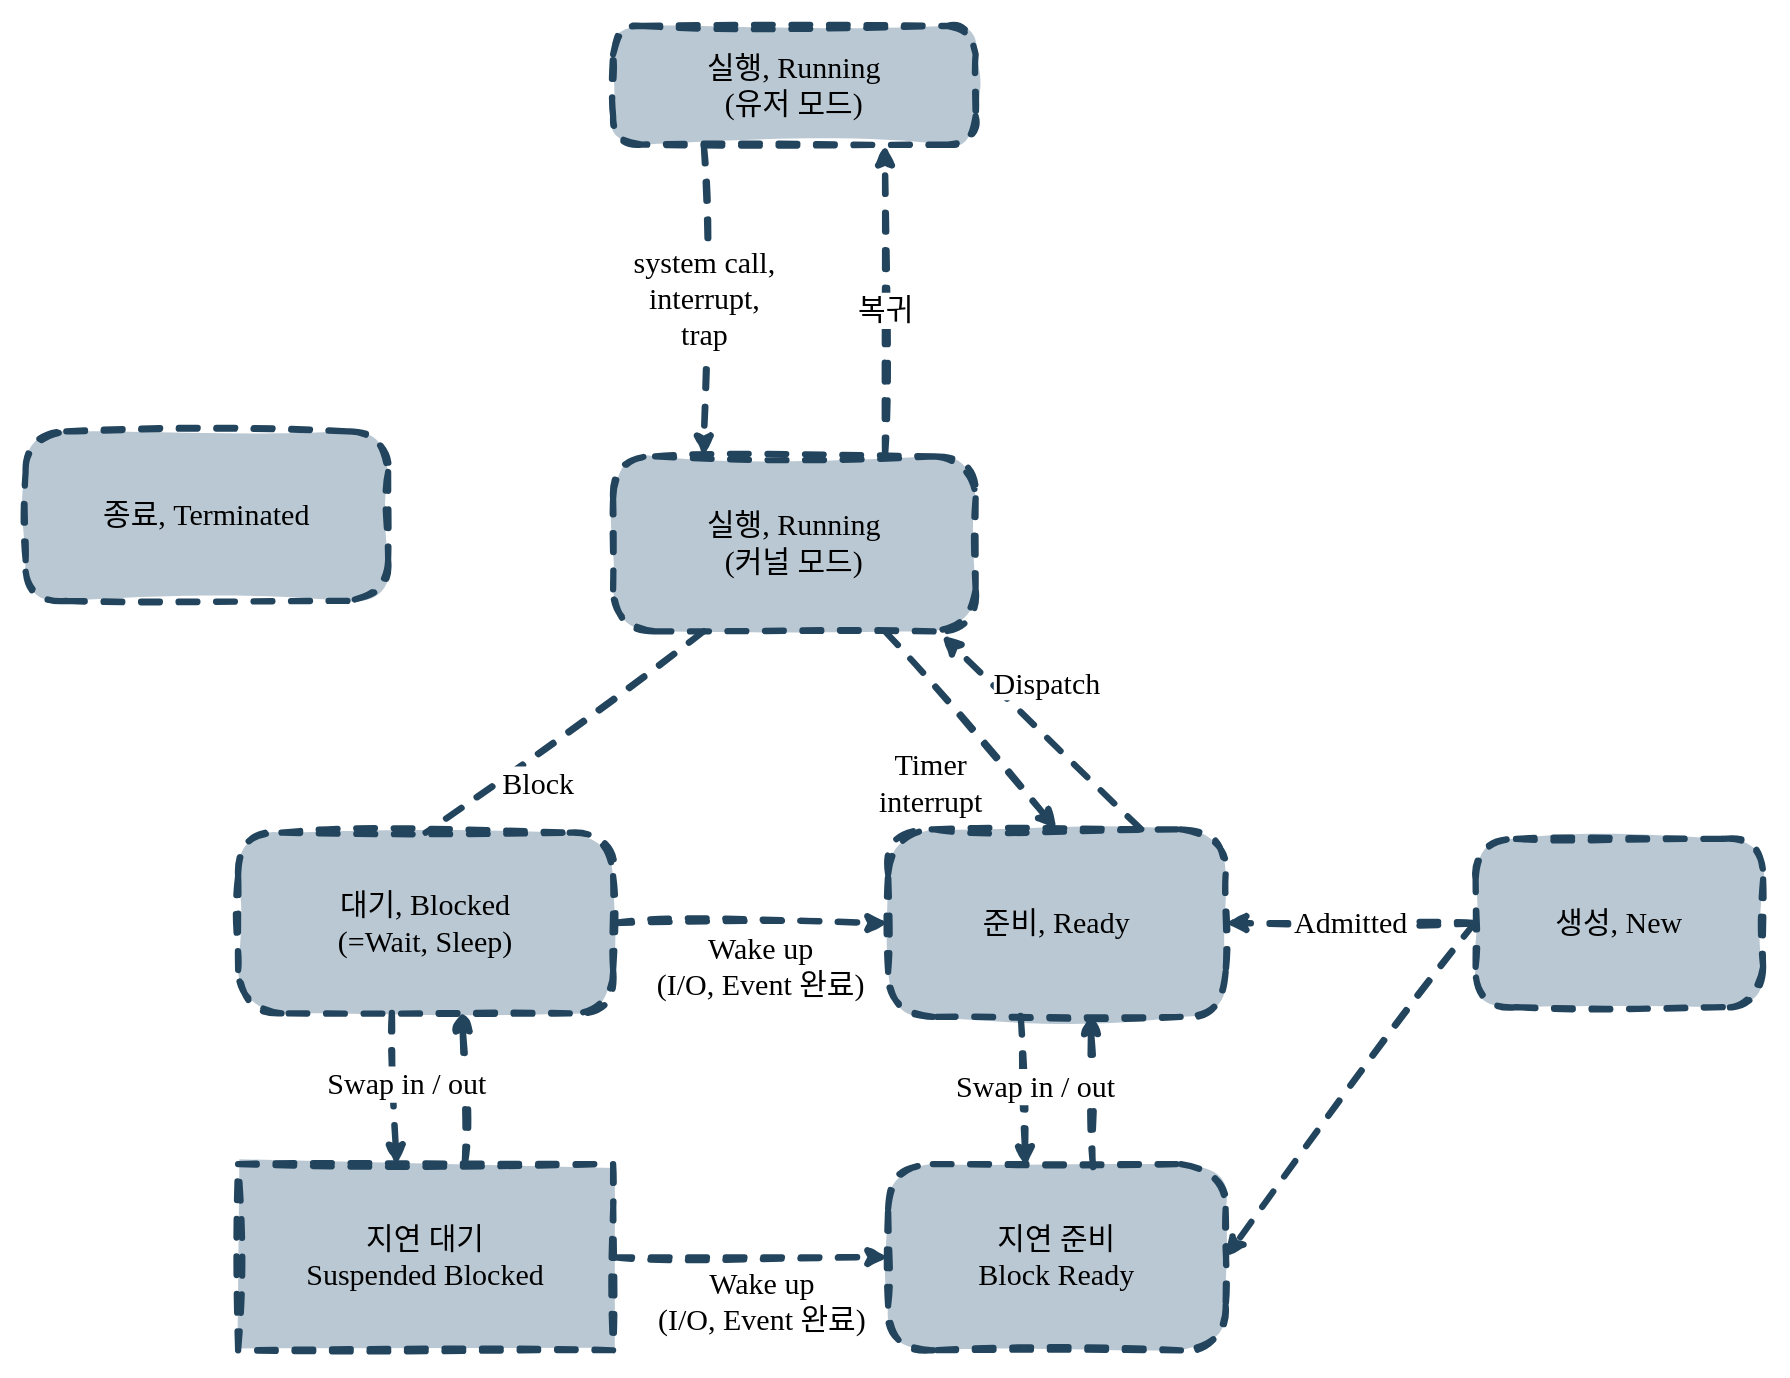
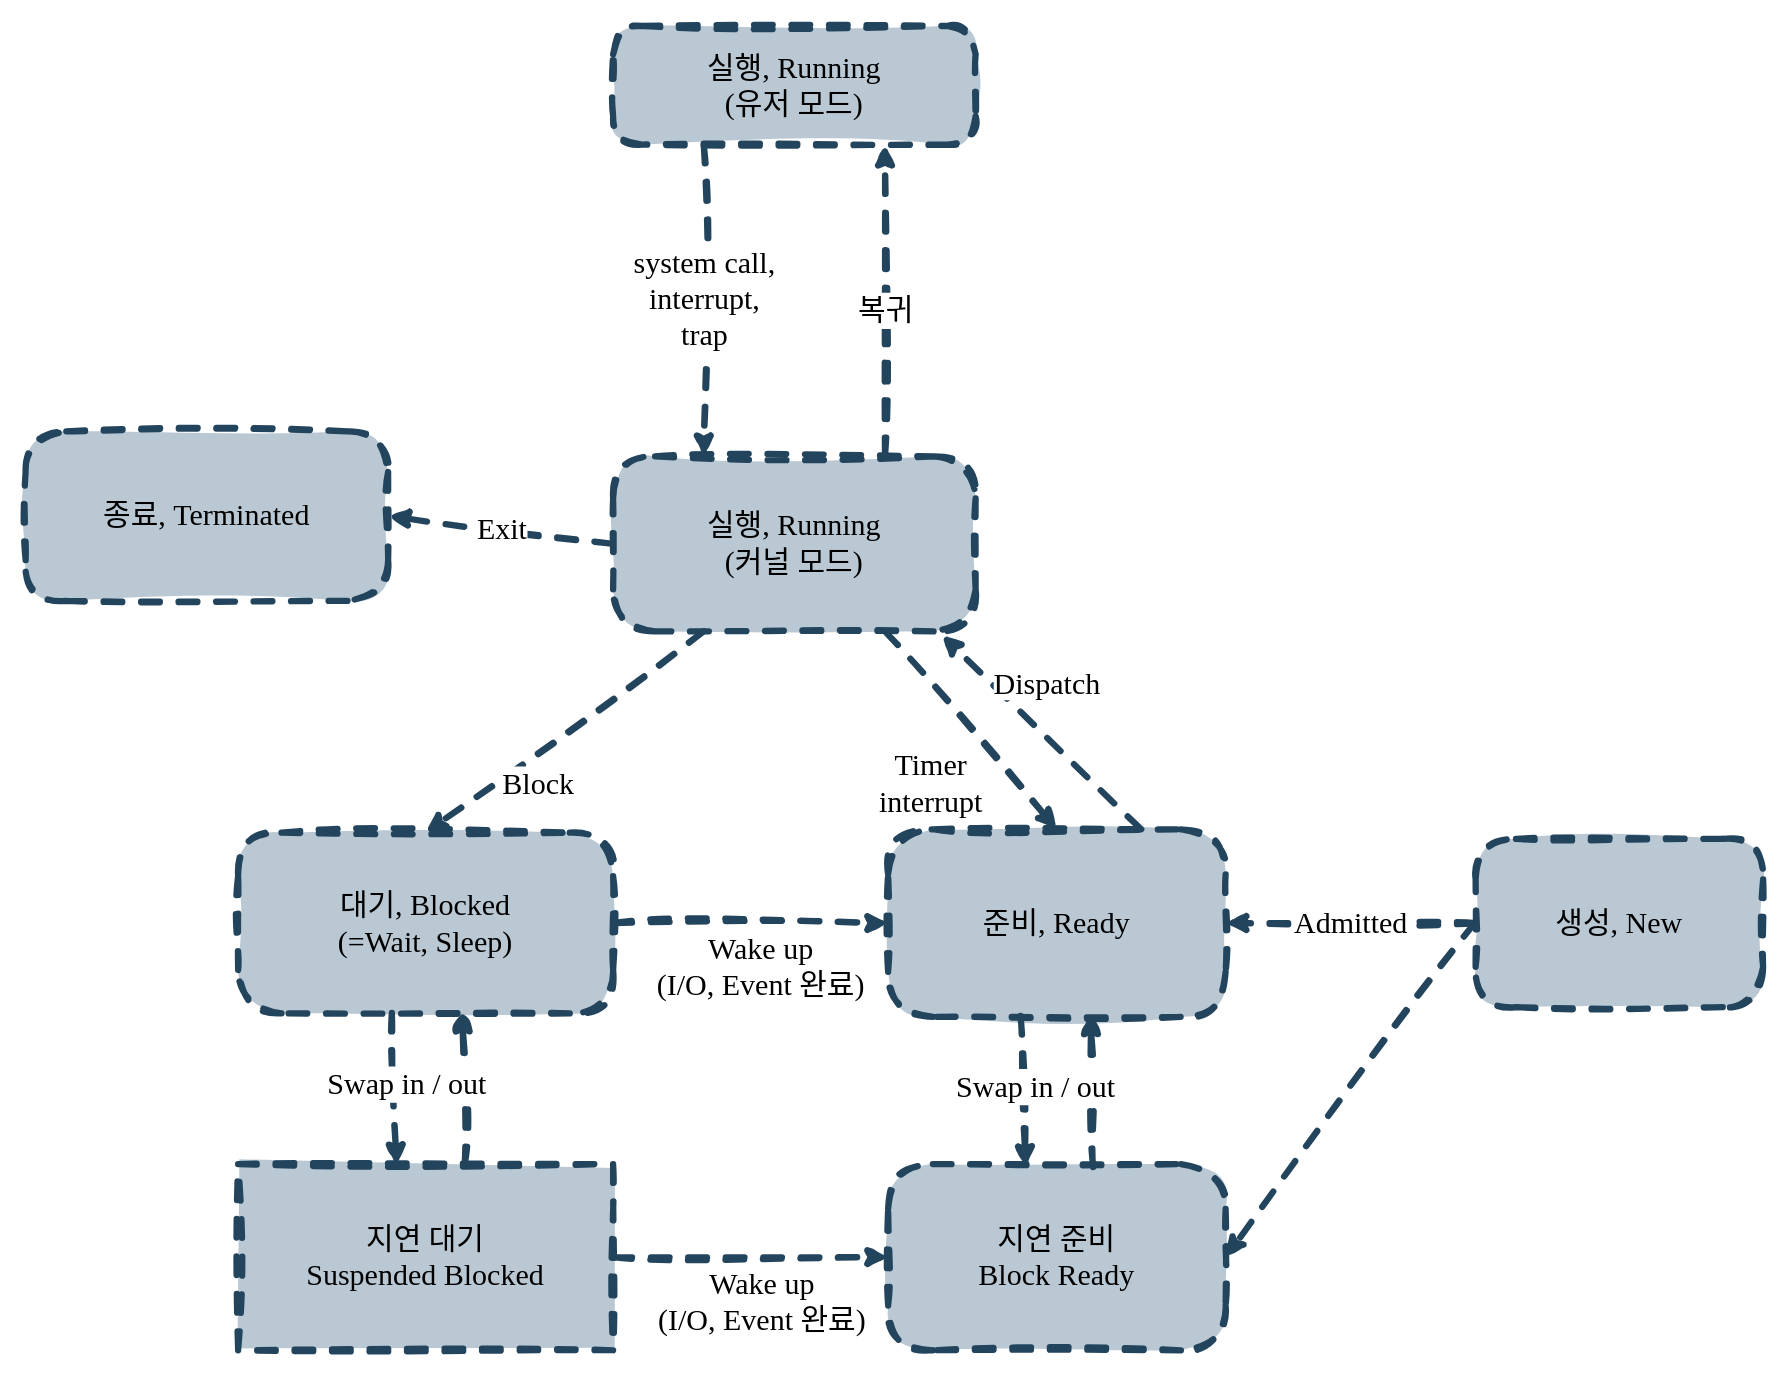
none -> (511, 531)
(443, 820) -> (444, 819)
